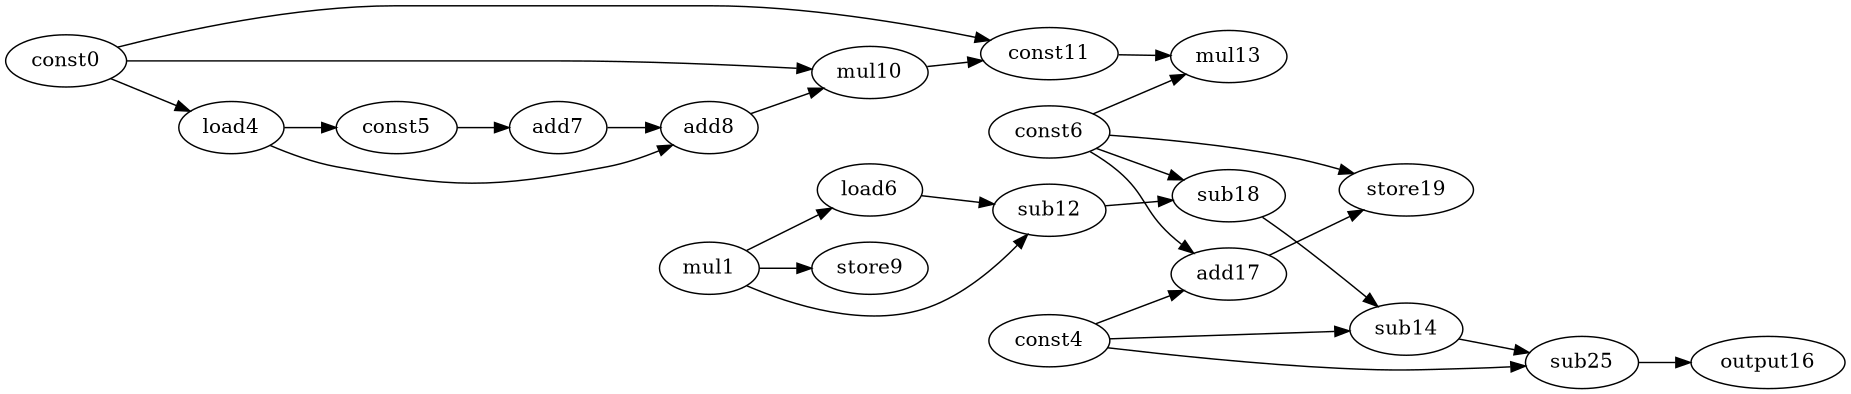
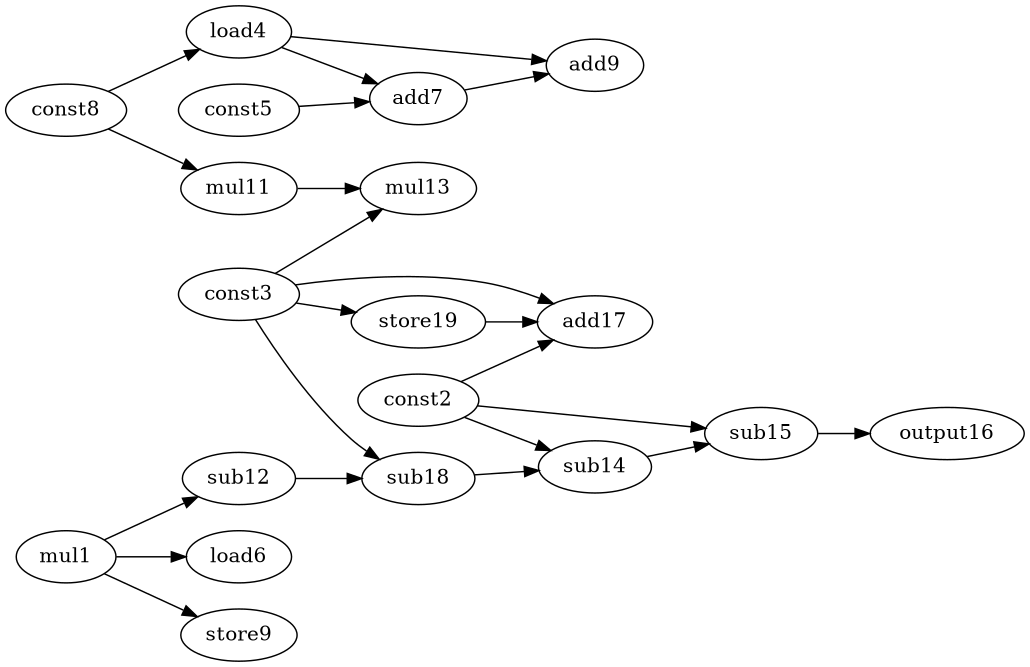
(1049, 54) -> (239, 189)
(66, 61) -> (66, 110)
(870, 73) -> none
(303, 128) -> (323, 63)
(709, 128) -> (595, 65)
(1049, 132) -> (239, 294)
(951, 199) -> none
(1309, 236) -> (504, 322)
(1049, 341) -> (418, 400)
(1582, 363) -> (761, 434)
